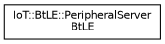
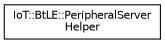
(82, 22) -> (82, 22)
